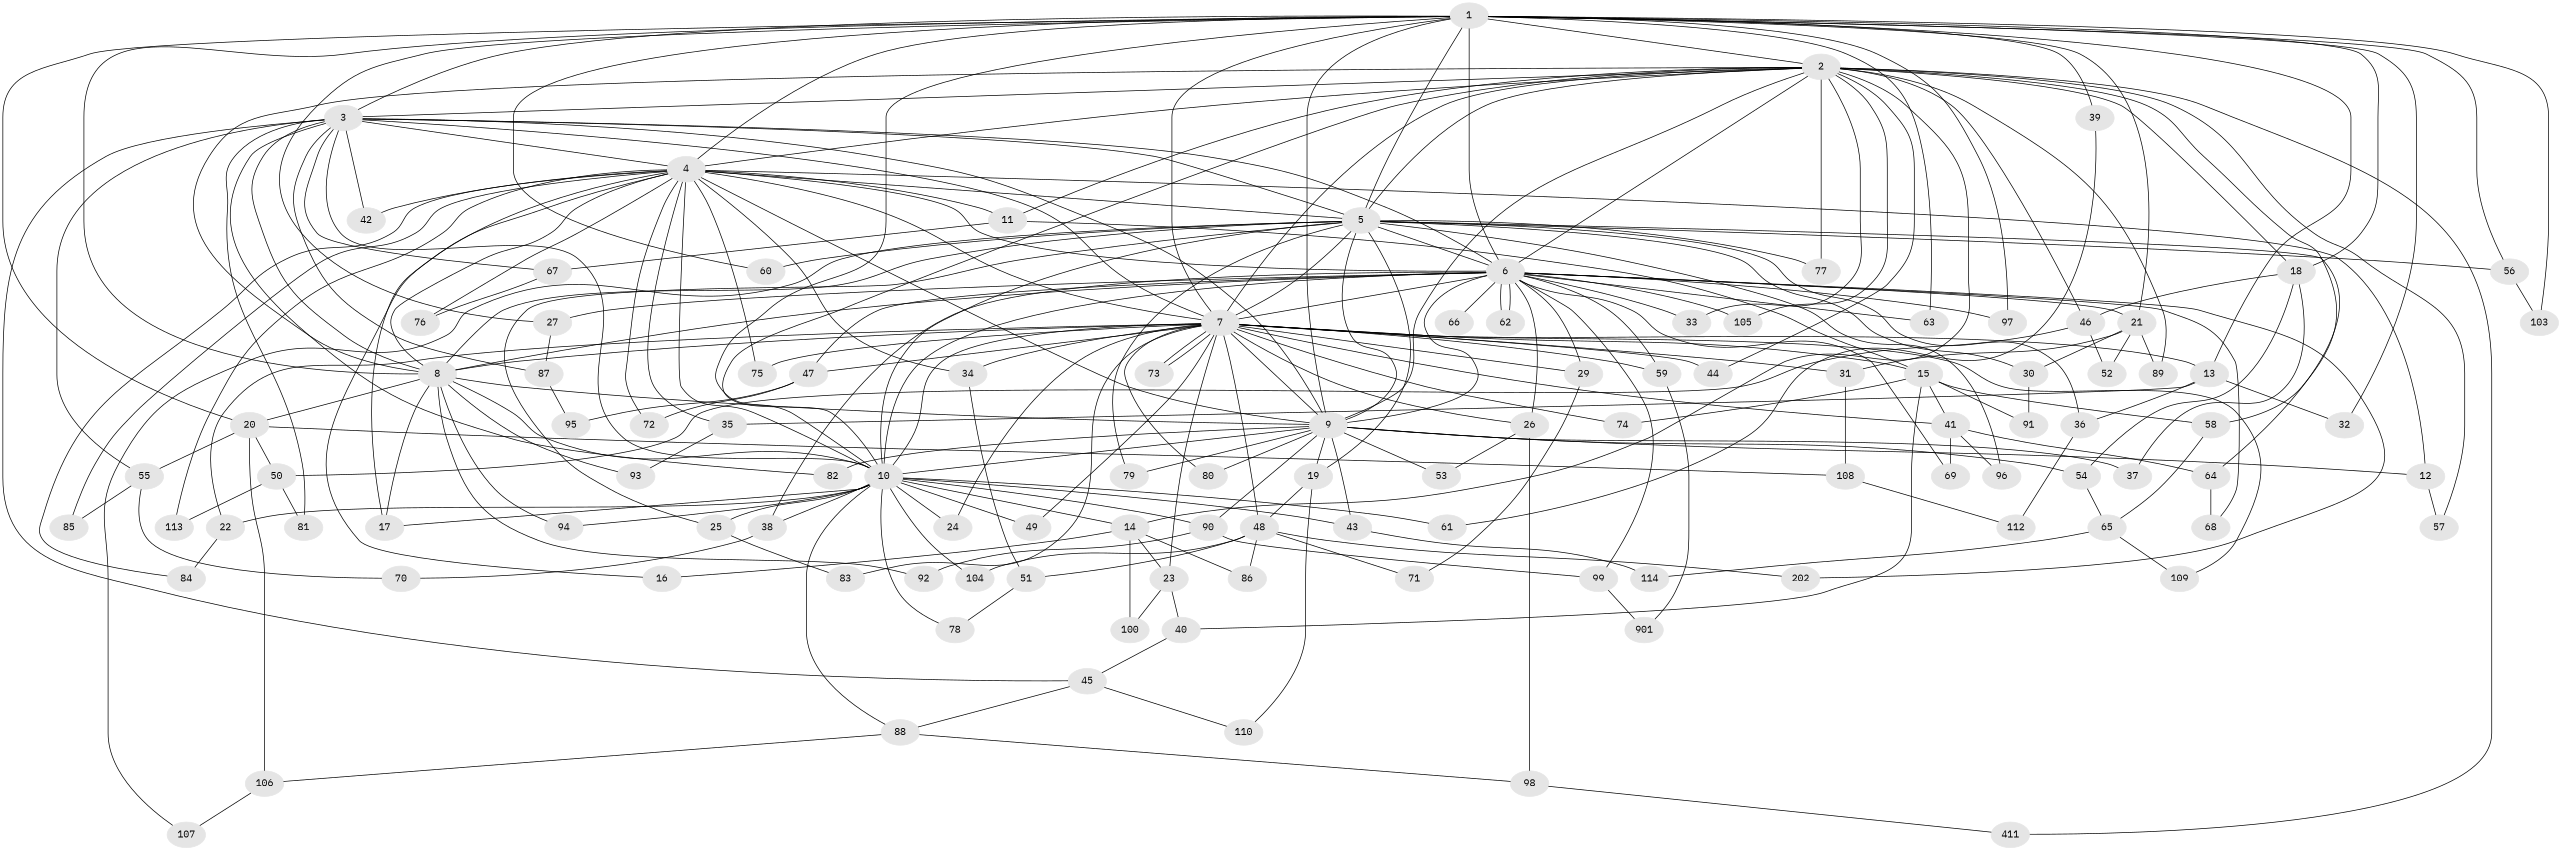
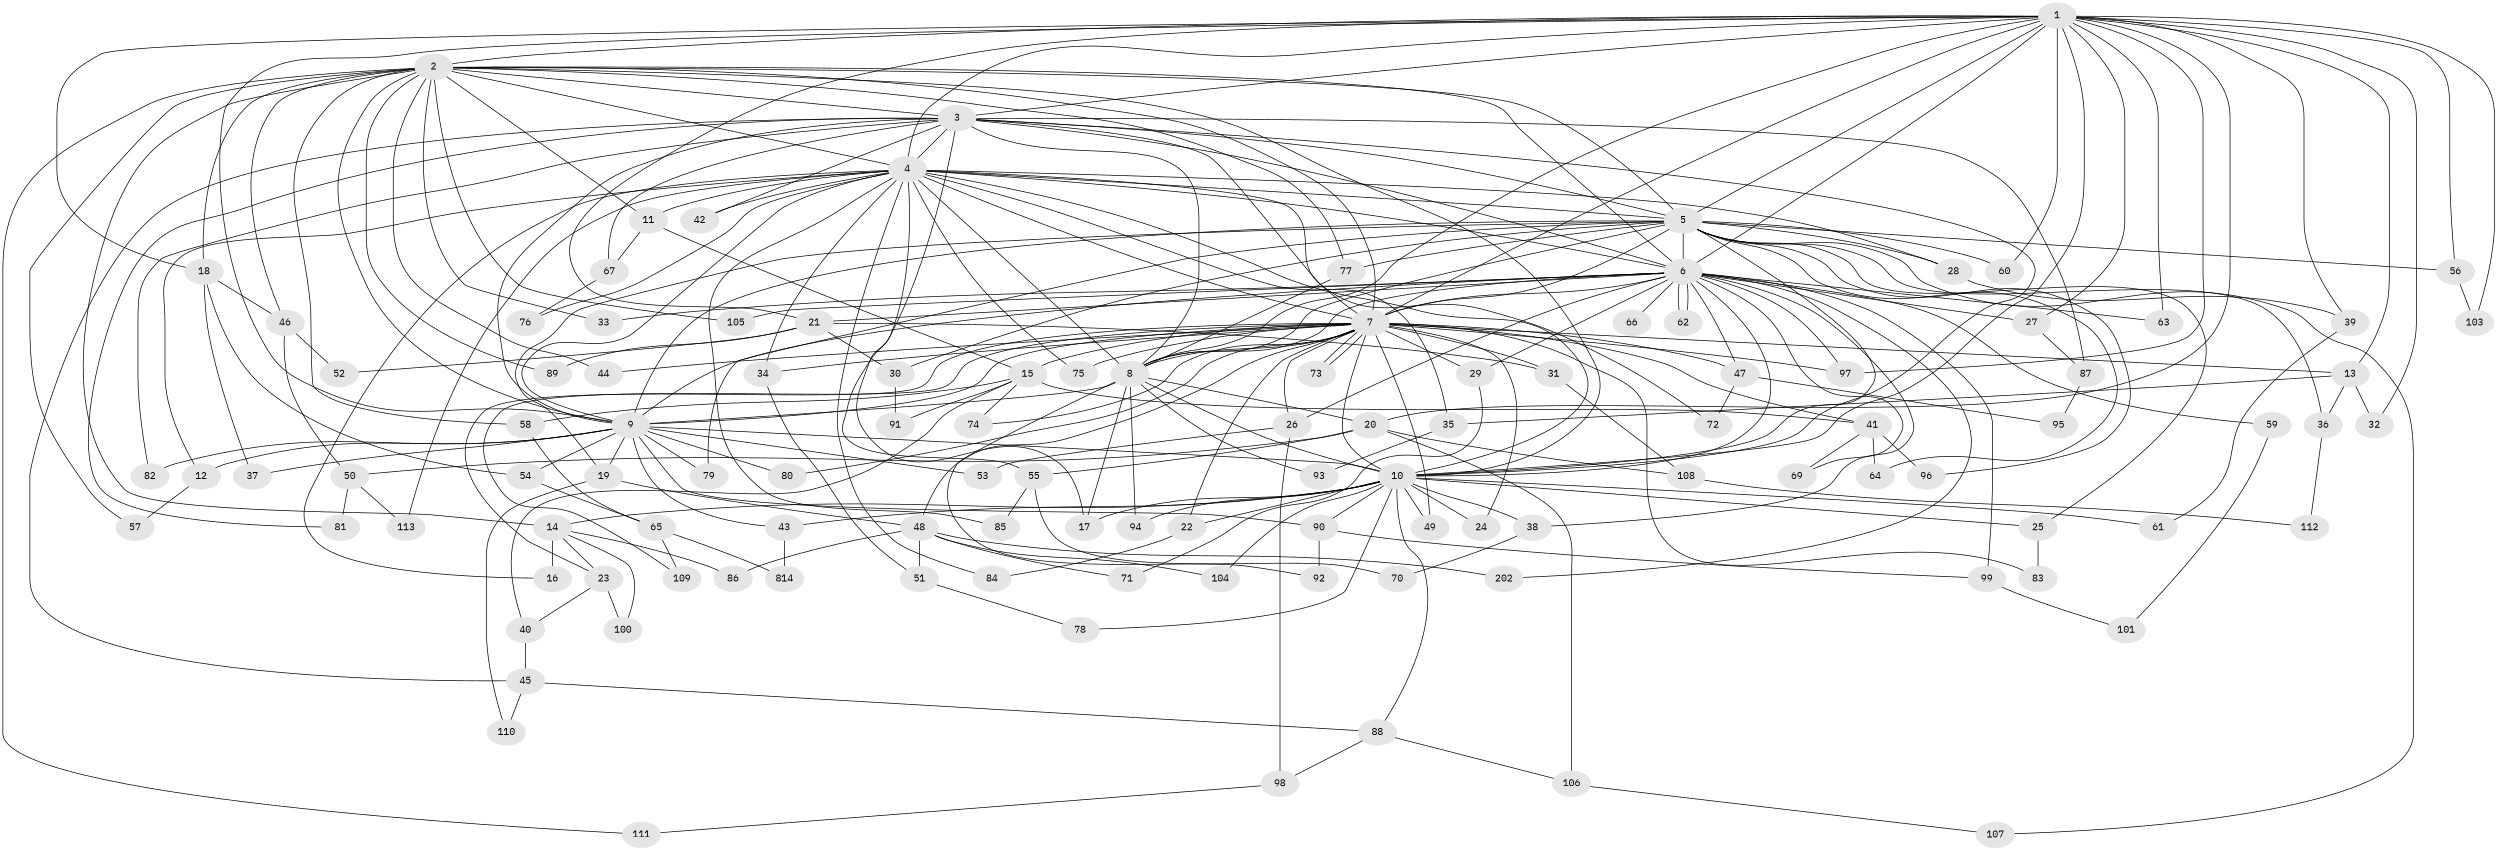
(872, 76) -> (1247, 319)
none -> (1953, 272)
(1503, 347) -> (1696, 353)
(2211, 528) -> none
(1650, 579) -> (784, 579)
(1644, 630) -> (2126, 630)
(2010, 835) -> (641, 835)
